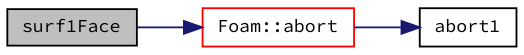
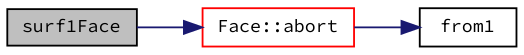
(278, 27) -> (278, 27)
(468, 27) -> (468, 27)
